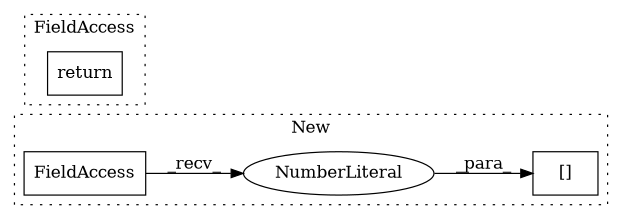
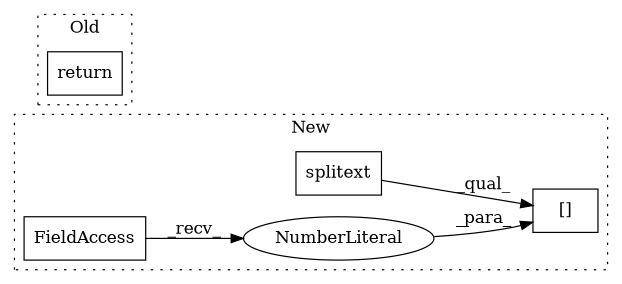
(85, 28) -> (85, 28)
none -> (339, 173)
